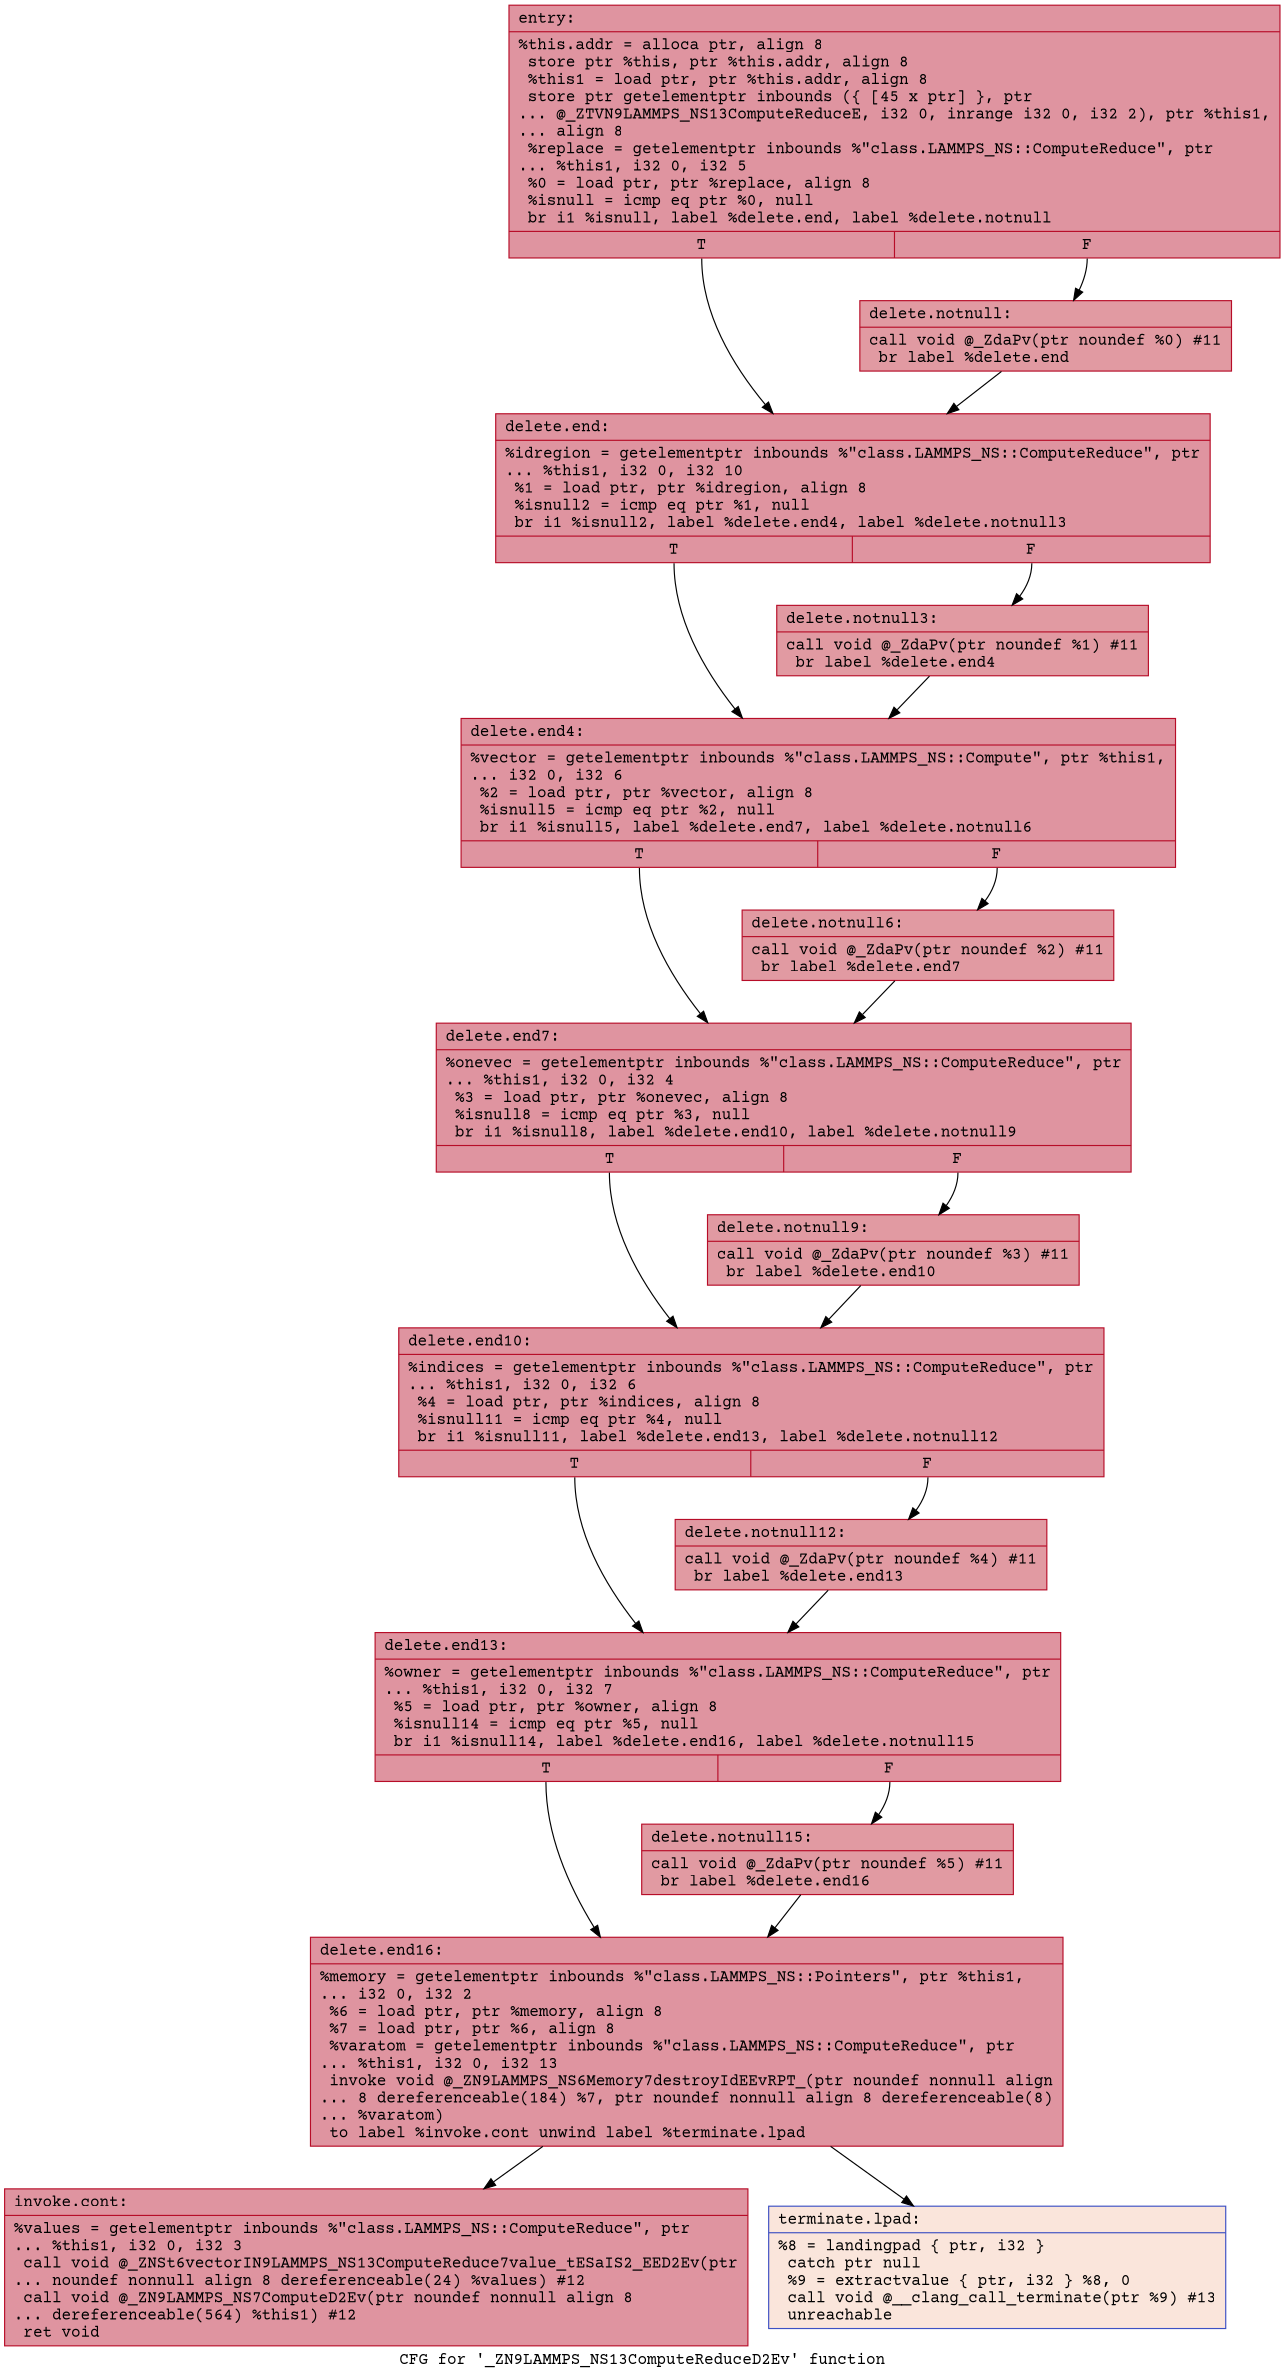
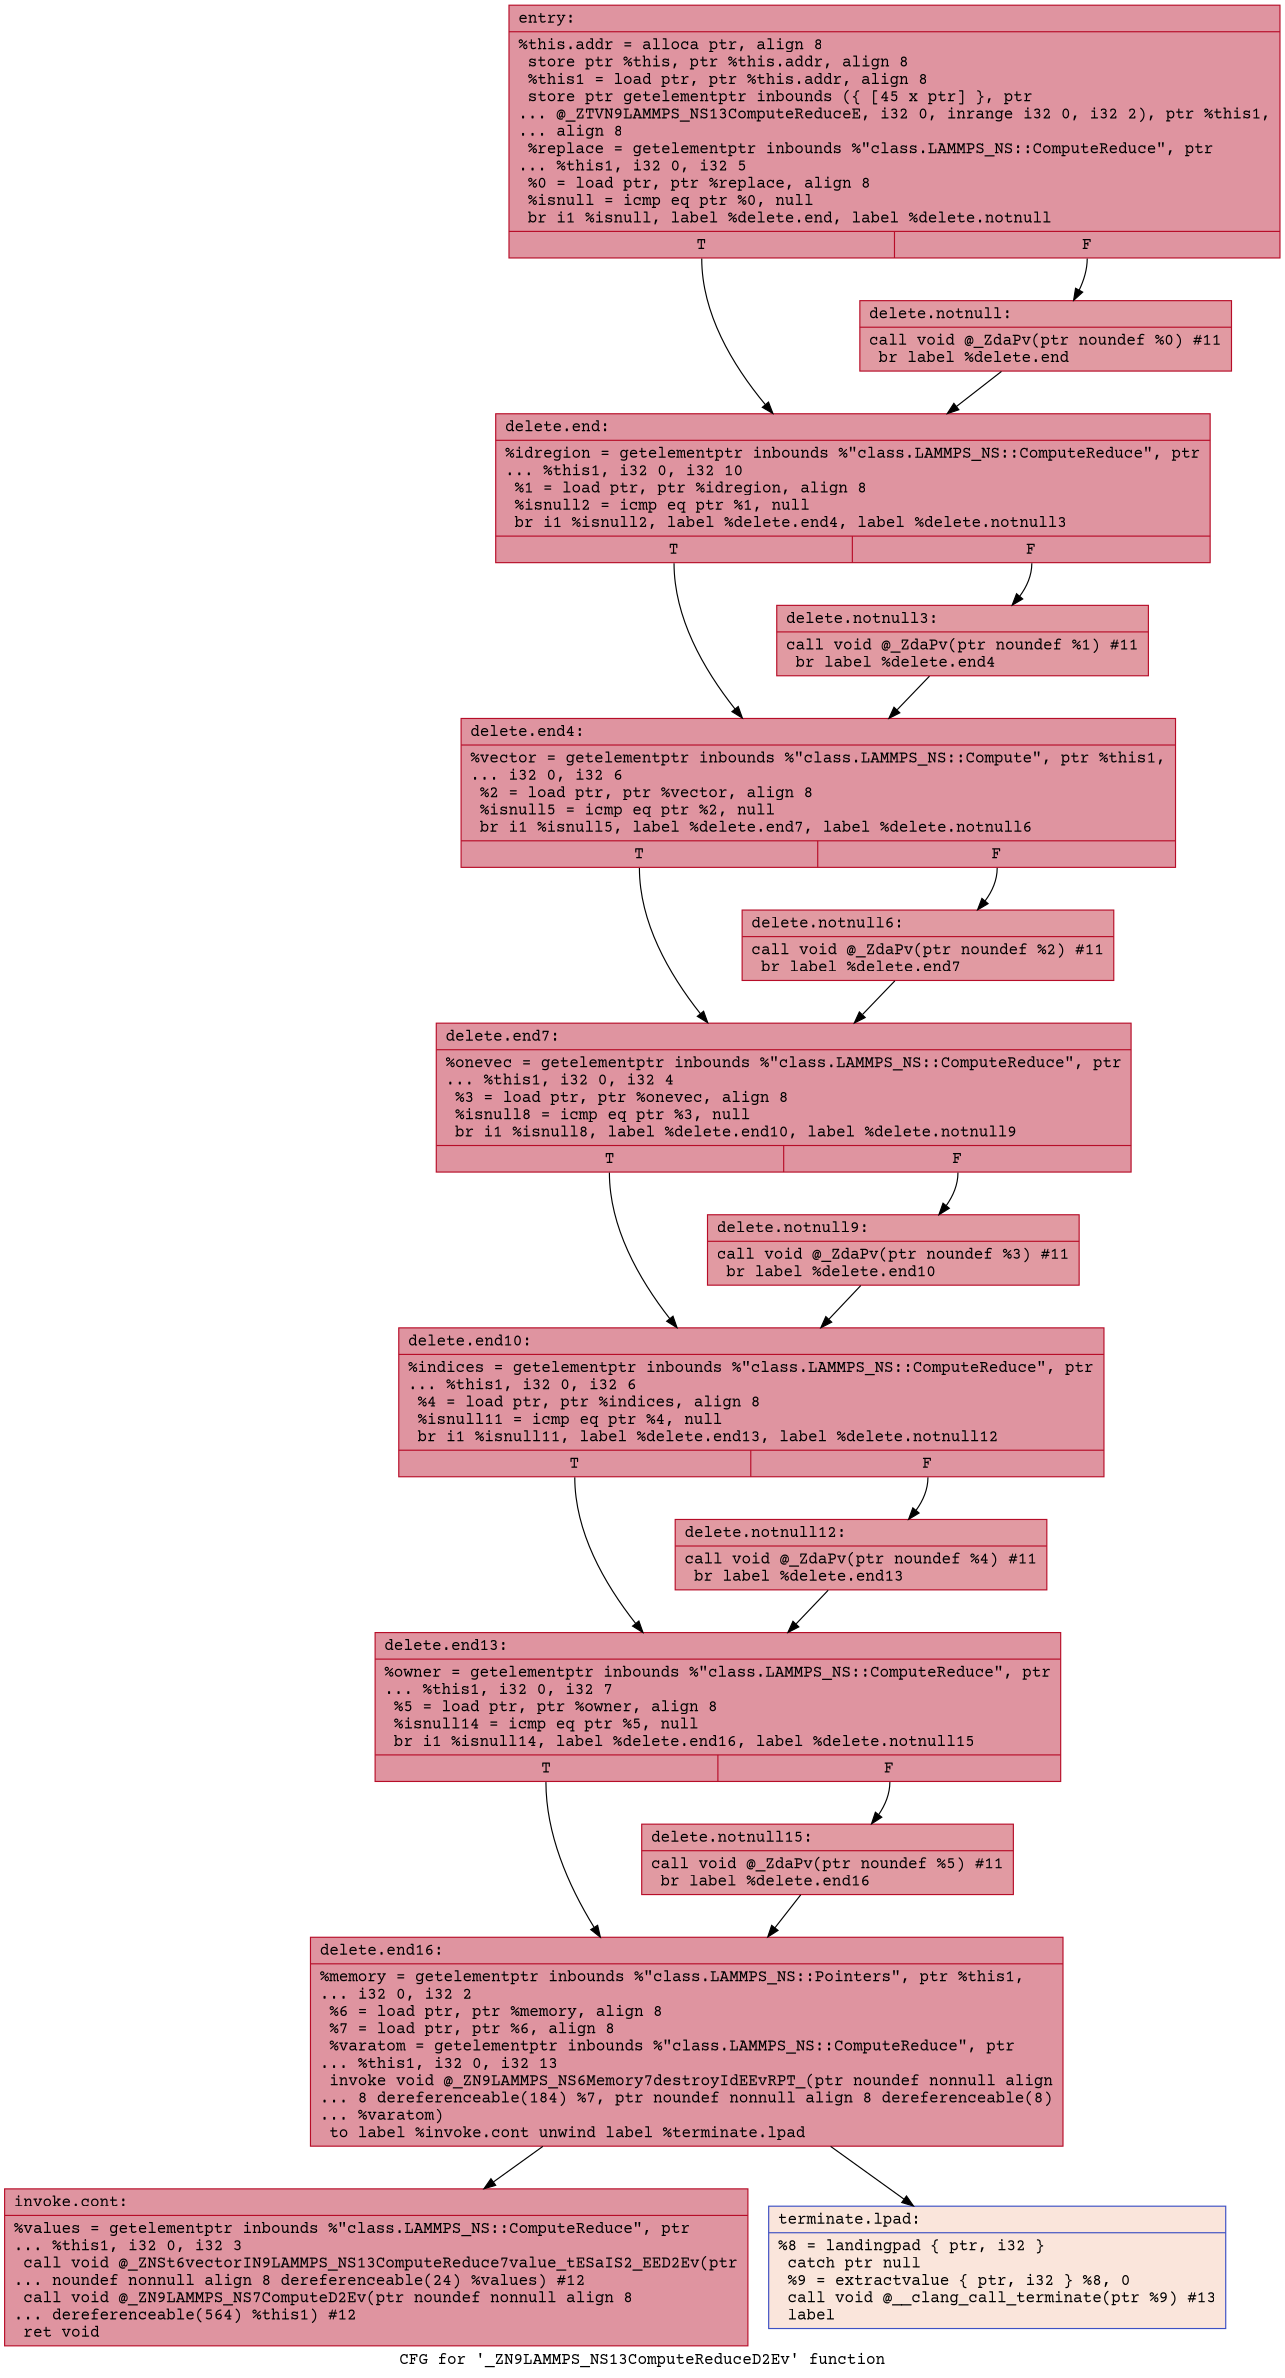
(836, 2315) -> (807, 2315)
